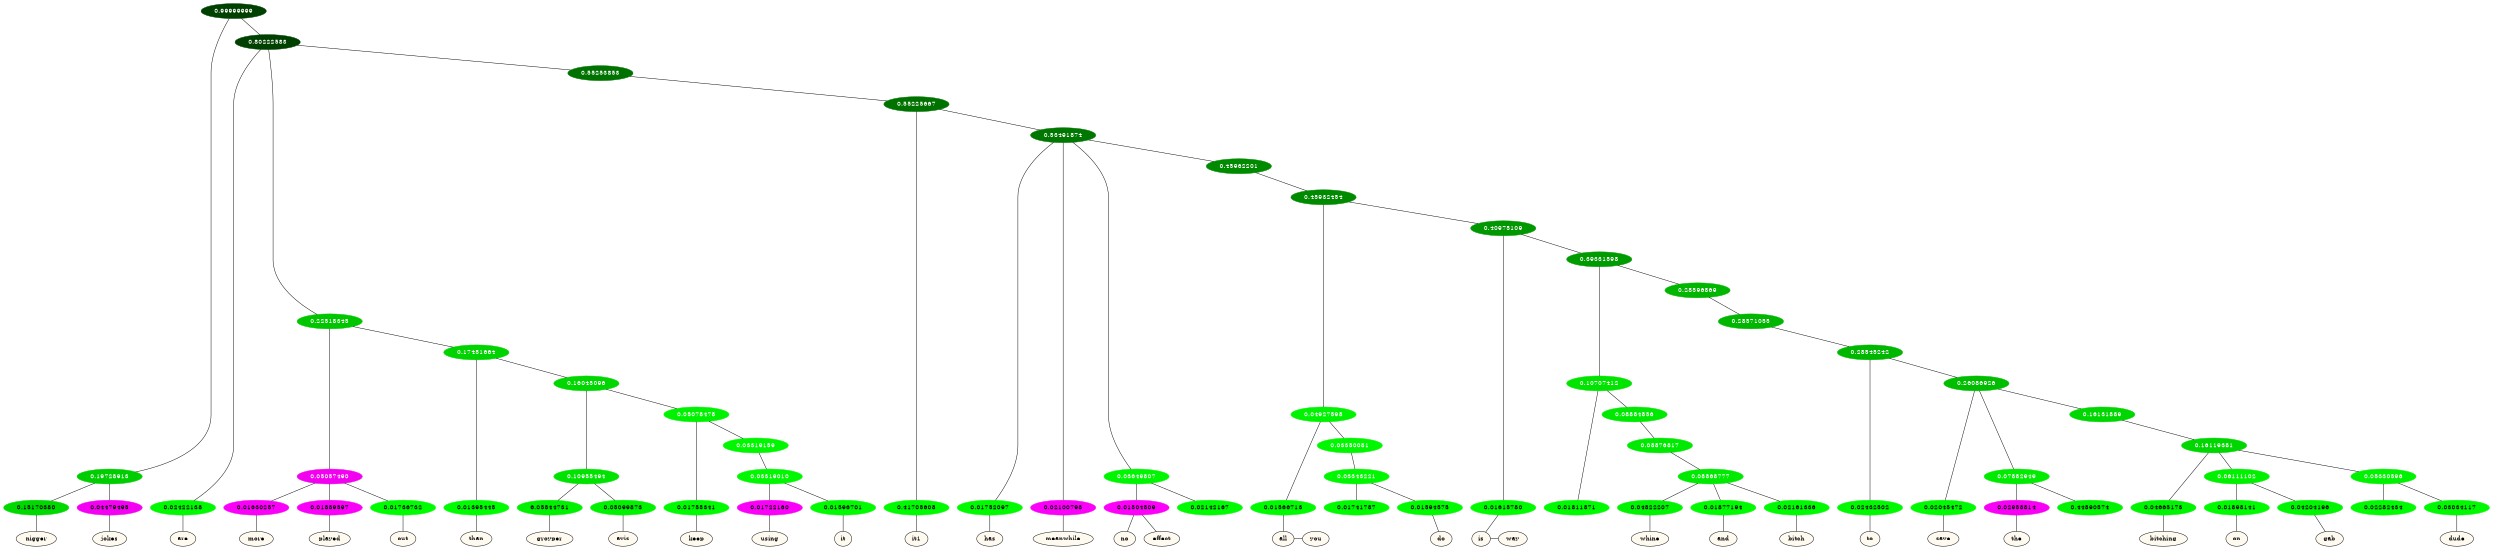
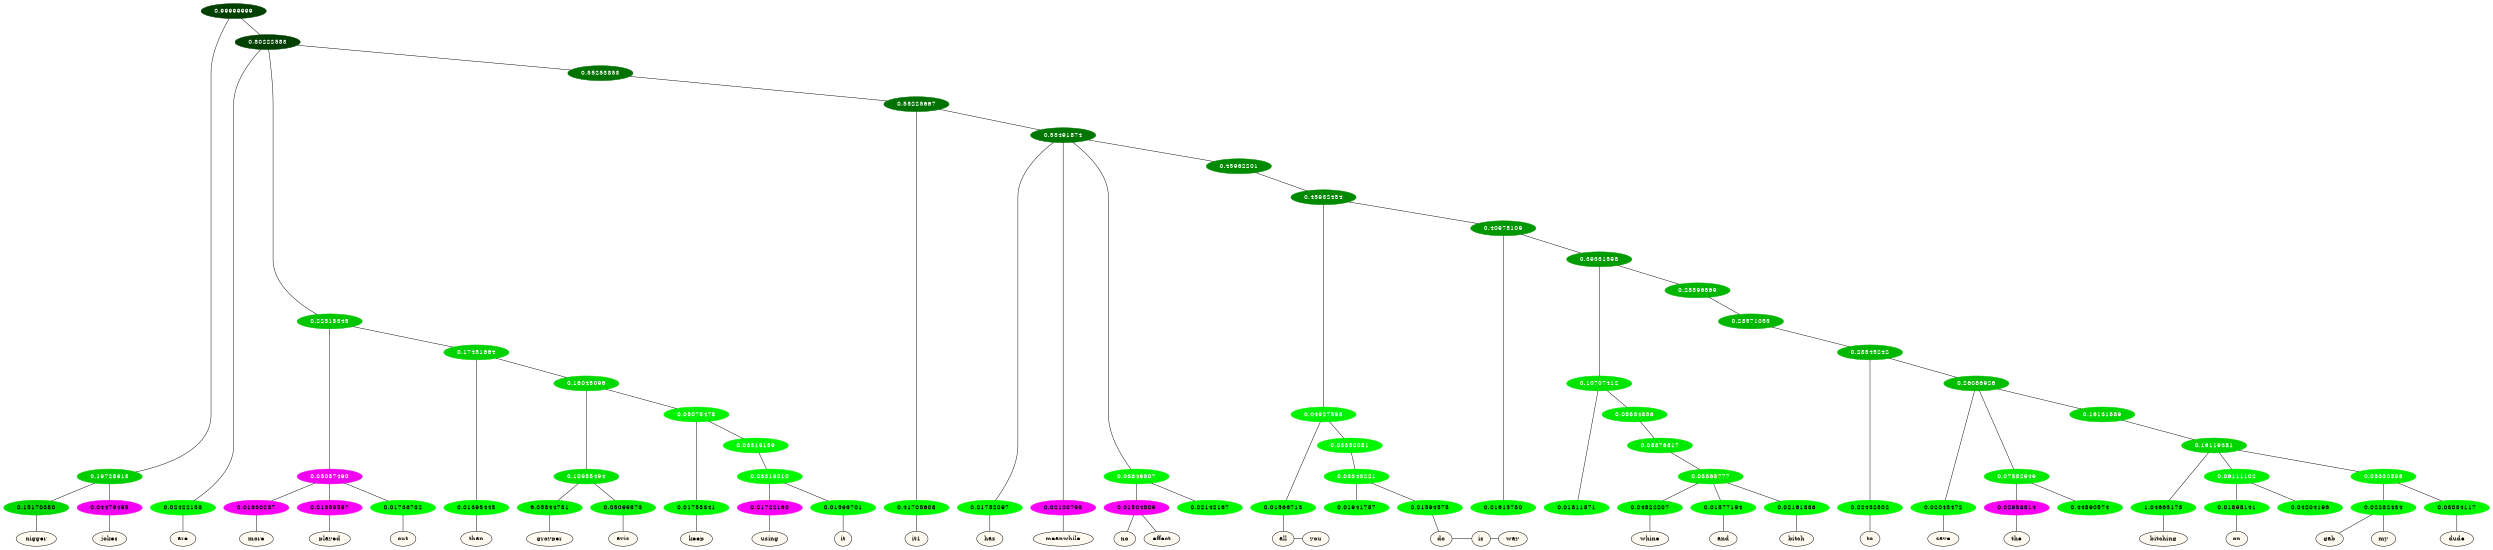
(1357, 508) -> (1357, 508)
(2163, 508) -> (2163, 508)
(2320, 523) -> (2355, 524)
(1492, 524) -> (1462, 539)
none -> (2383, 539)
